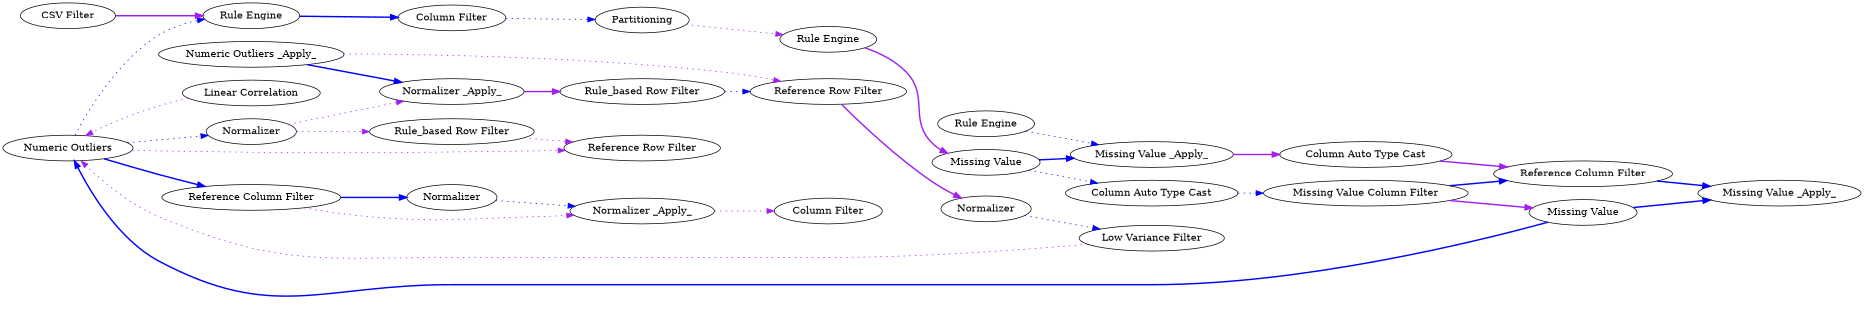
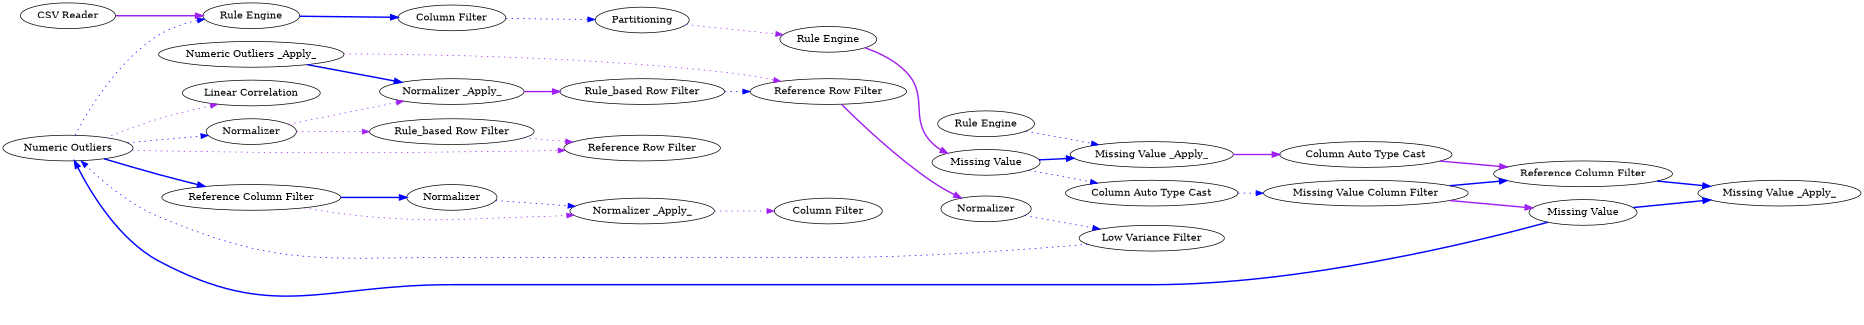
(68, 16) -> (68, 16)
(139, 112) -> (157, 119)
(576, 257) -> (576, 257)
